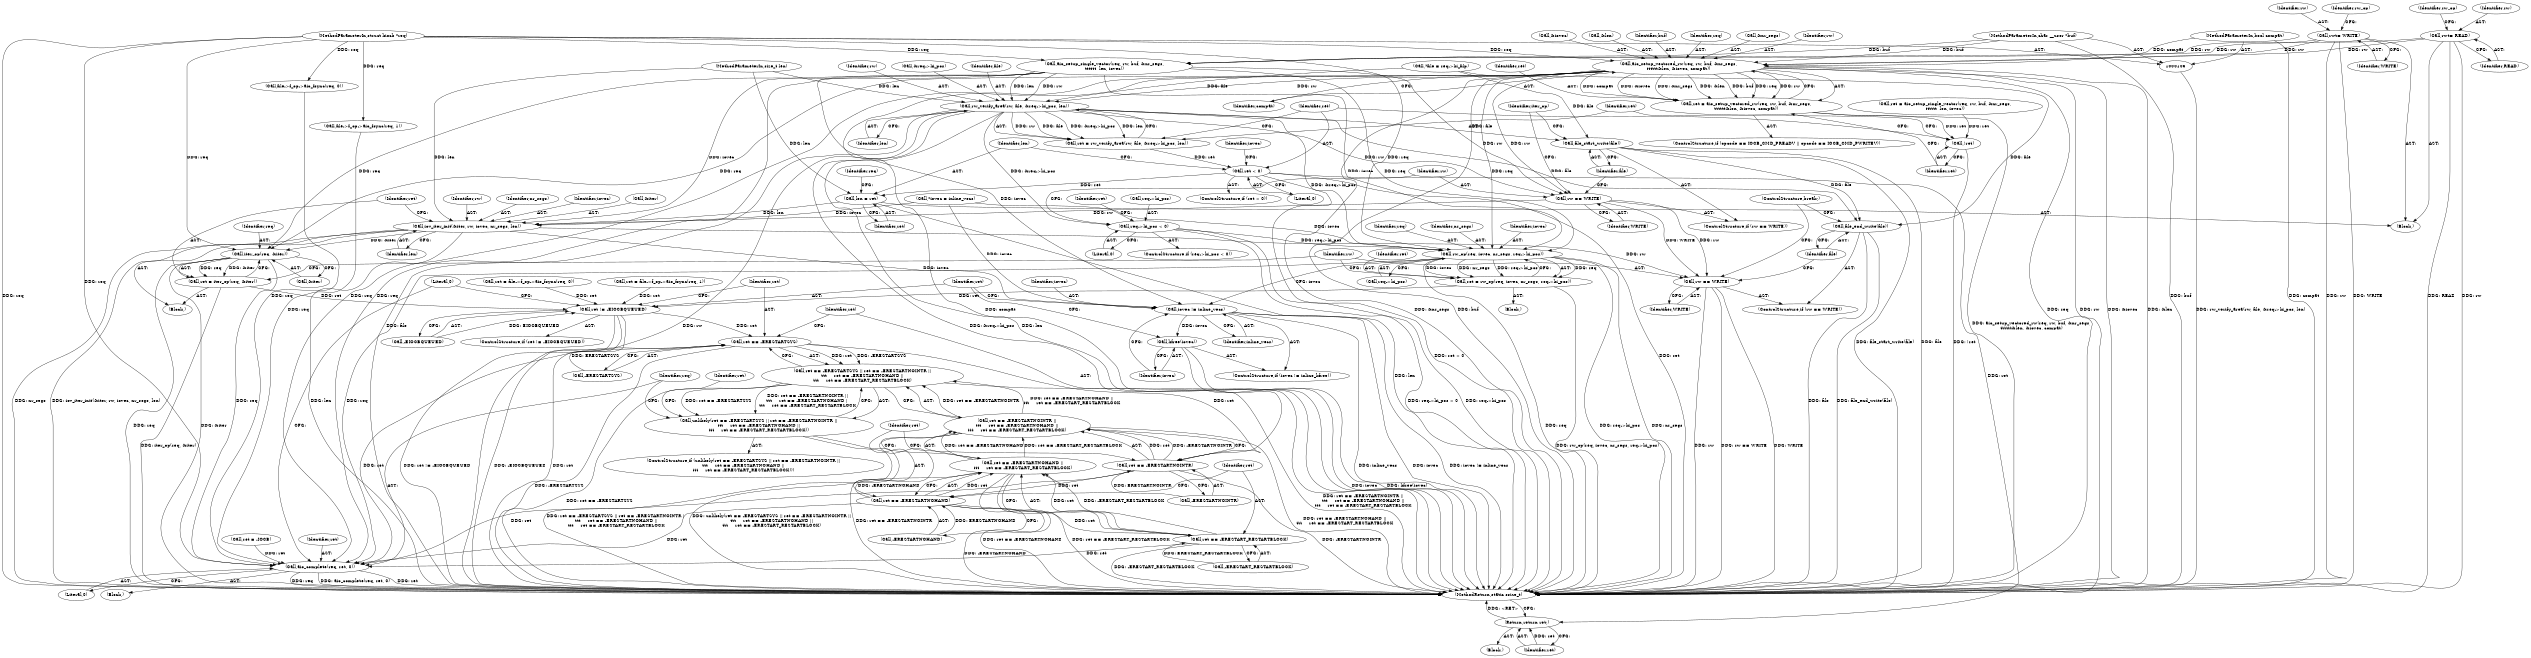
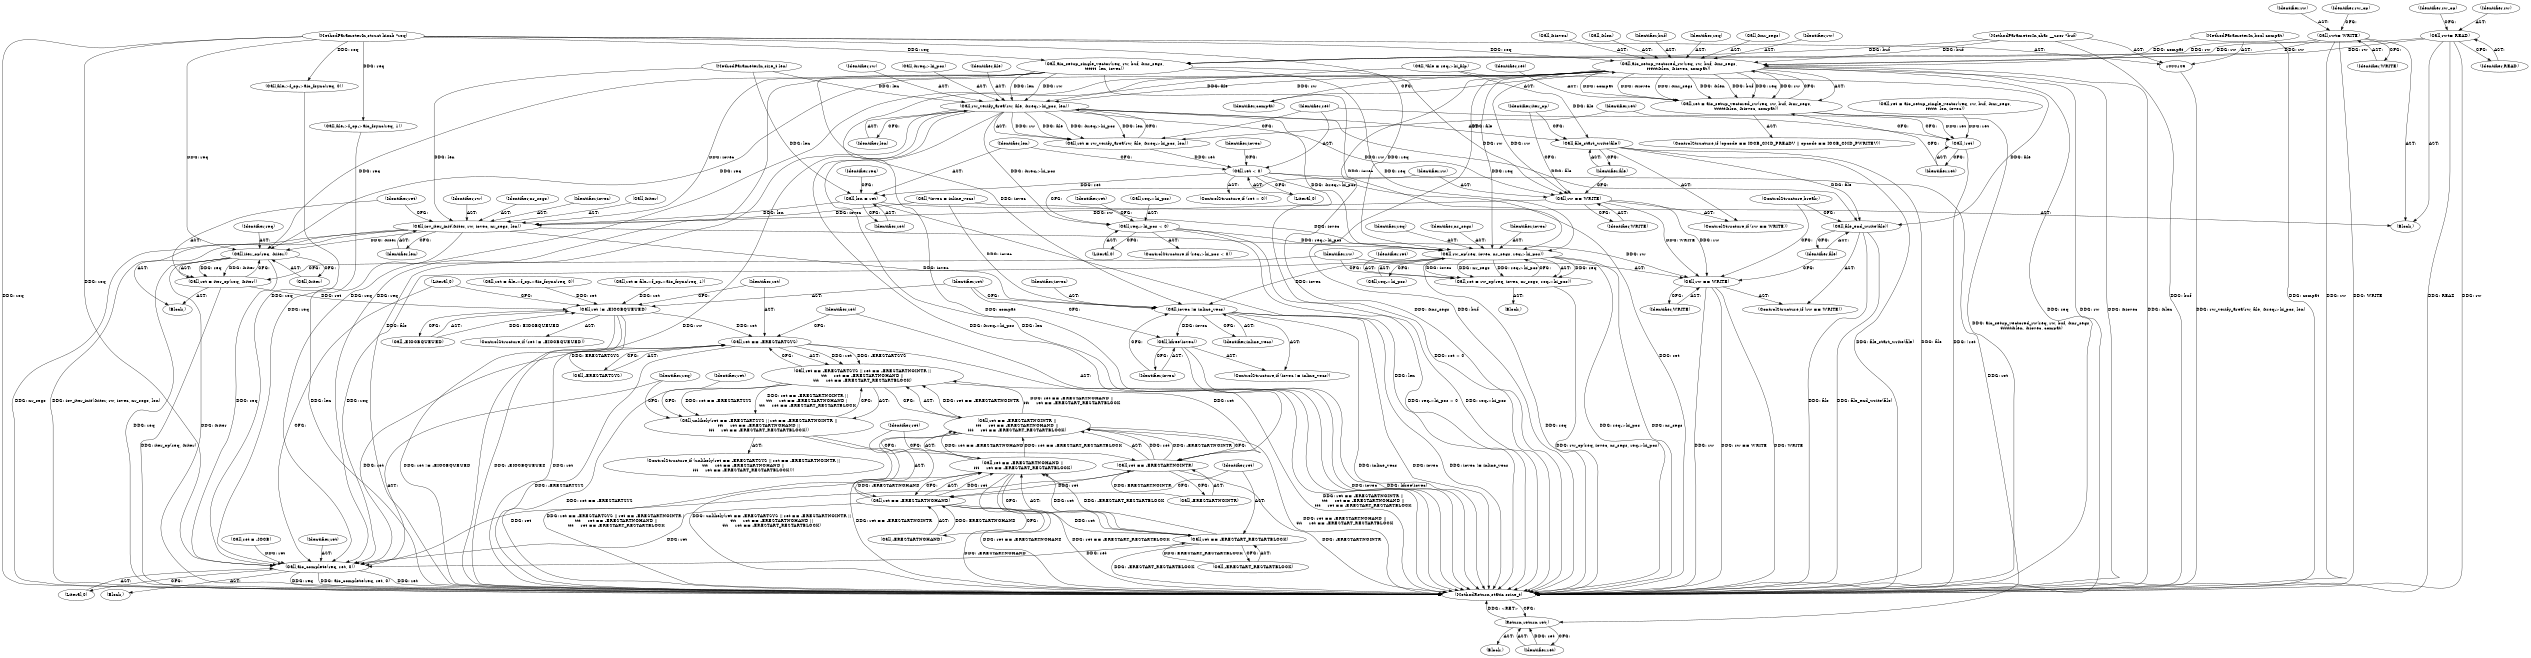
(1308, 282) -> (1308, 282)
(1077, 291) -> none
(1282, 376) -> (1282, 376)
